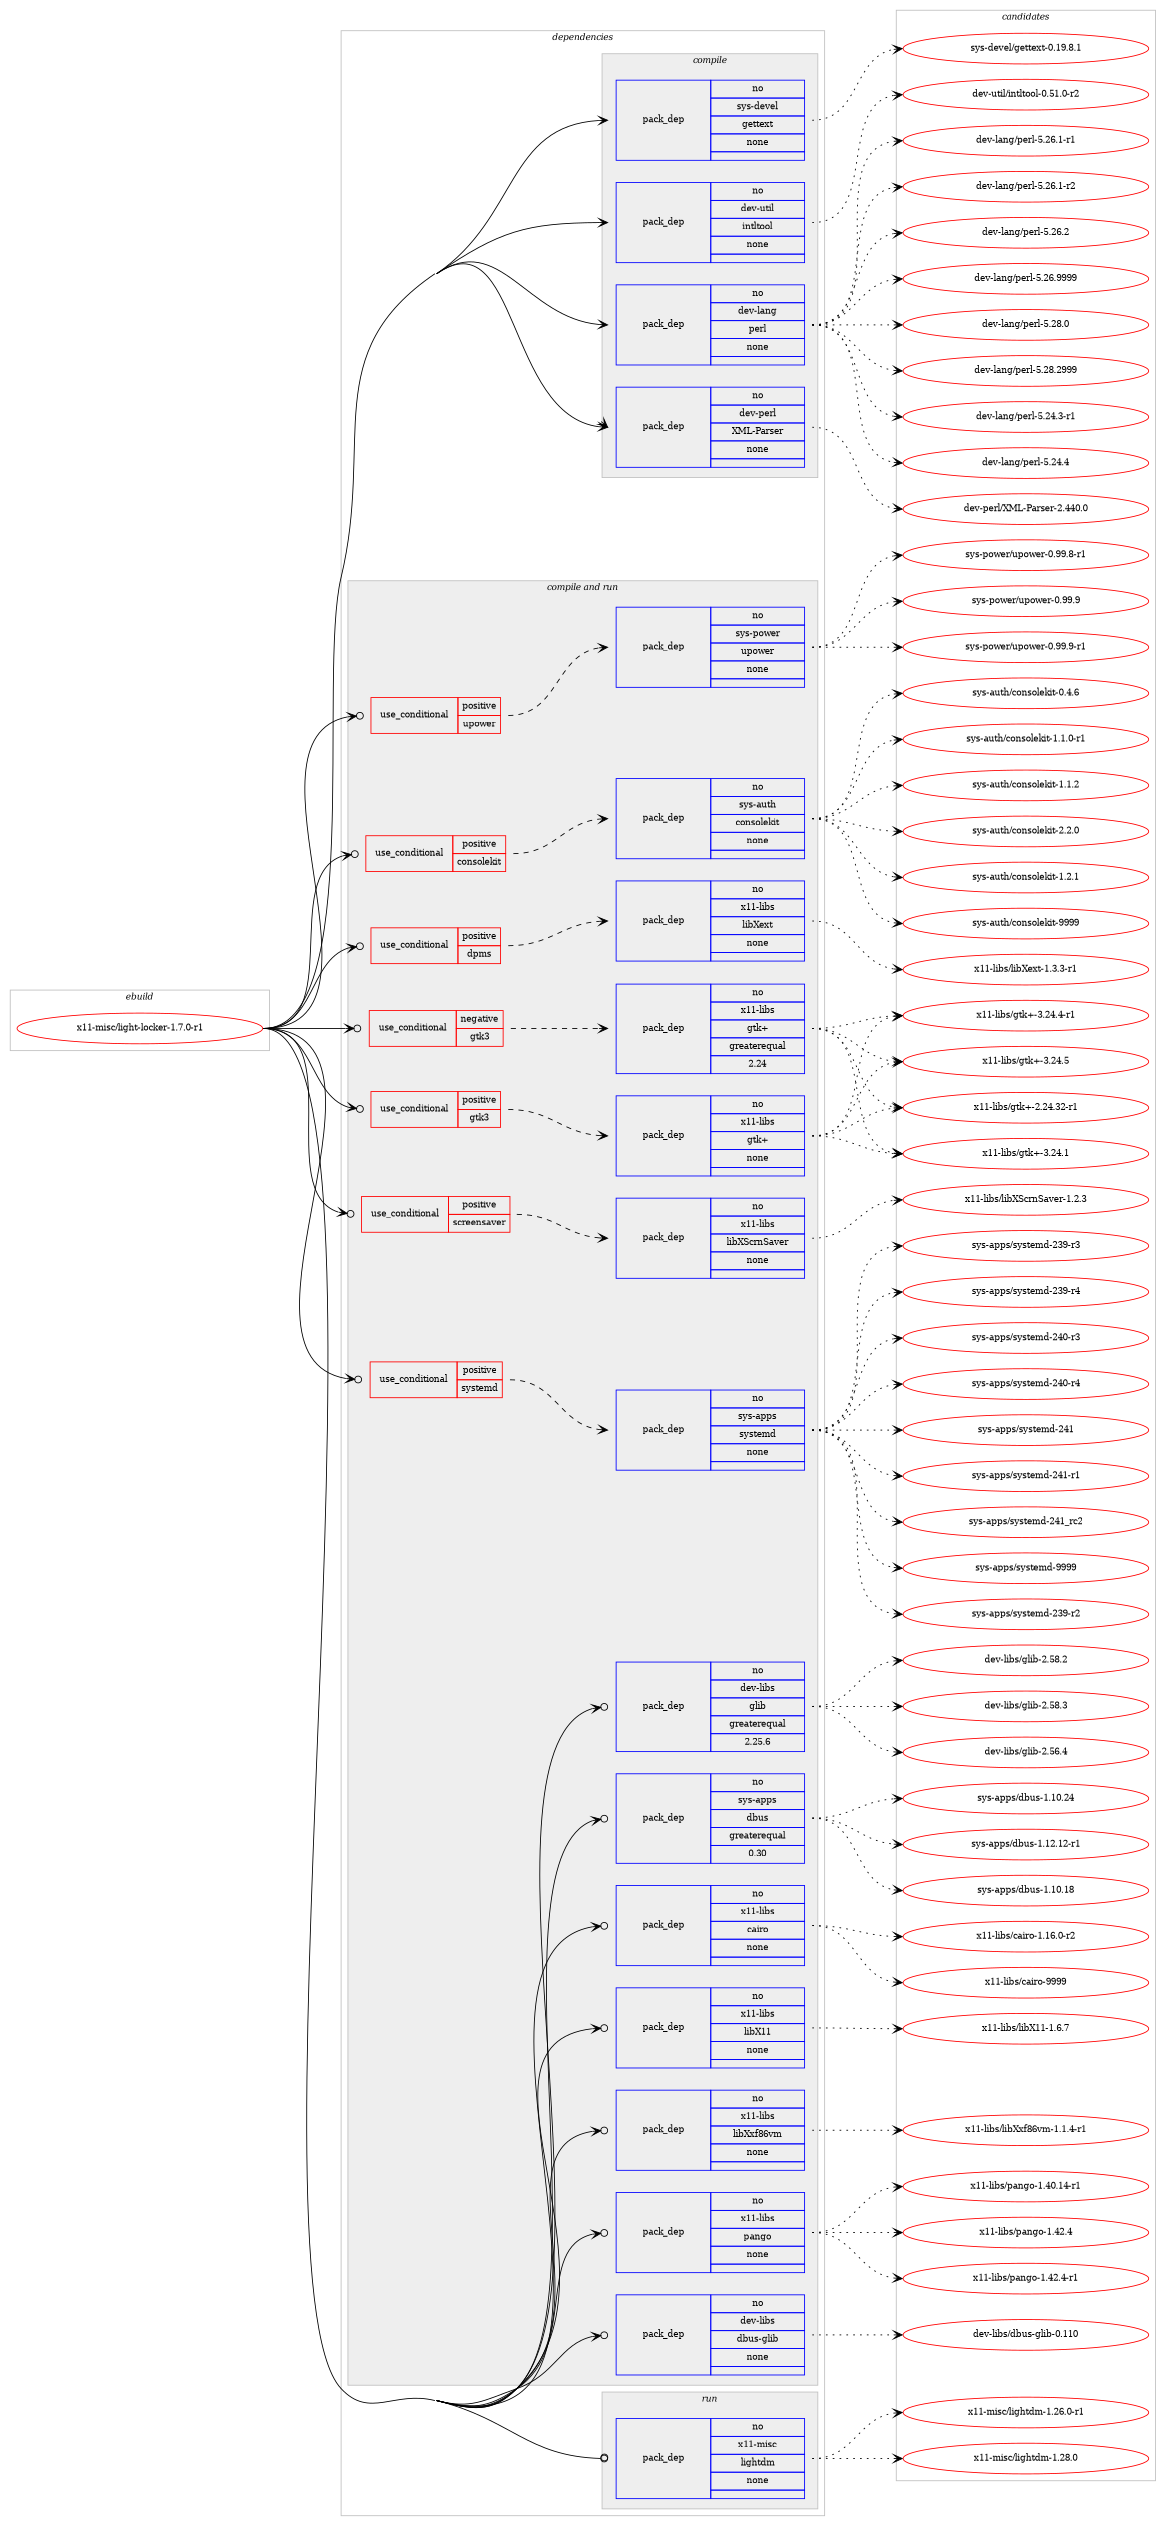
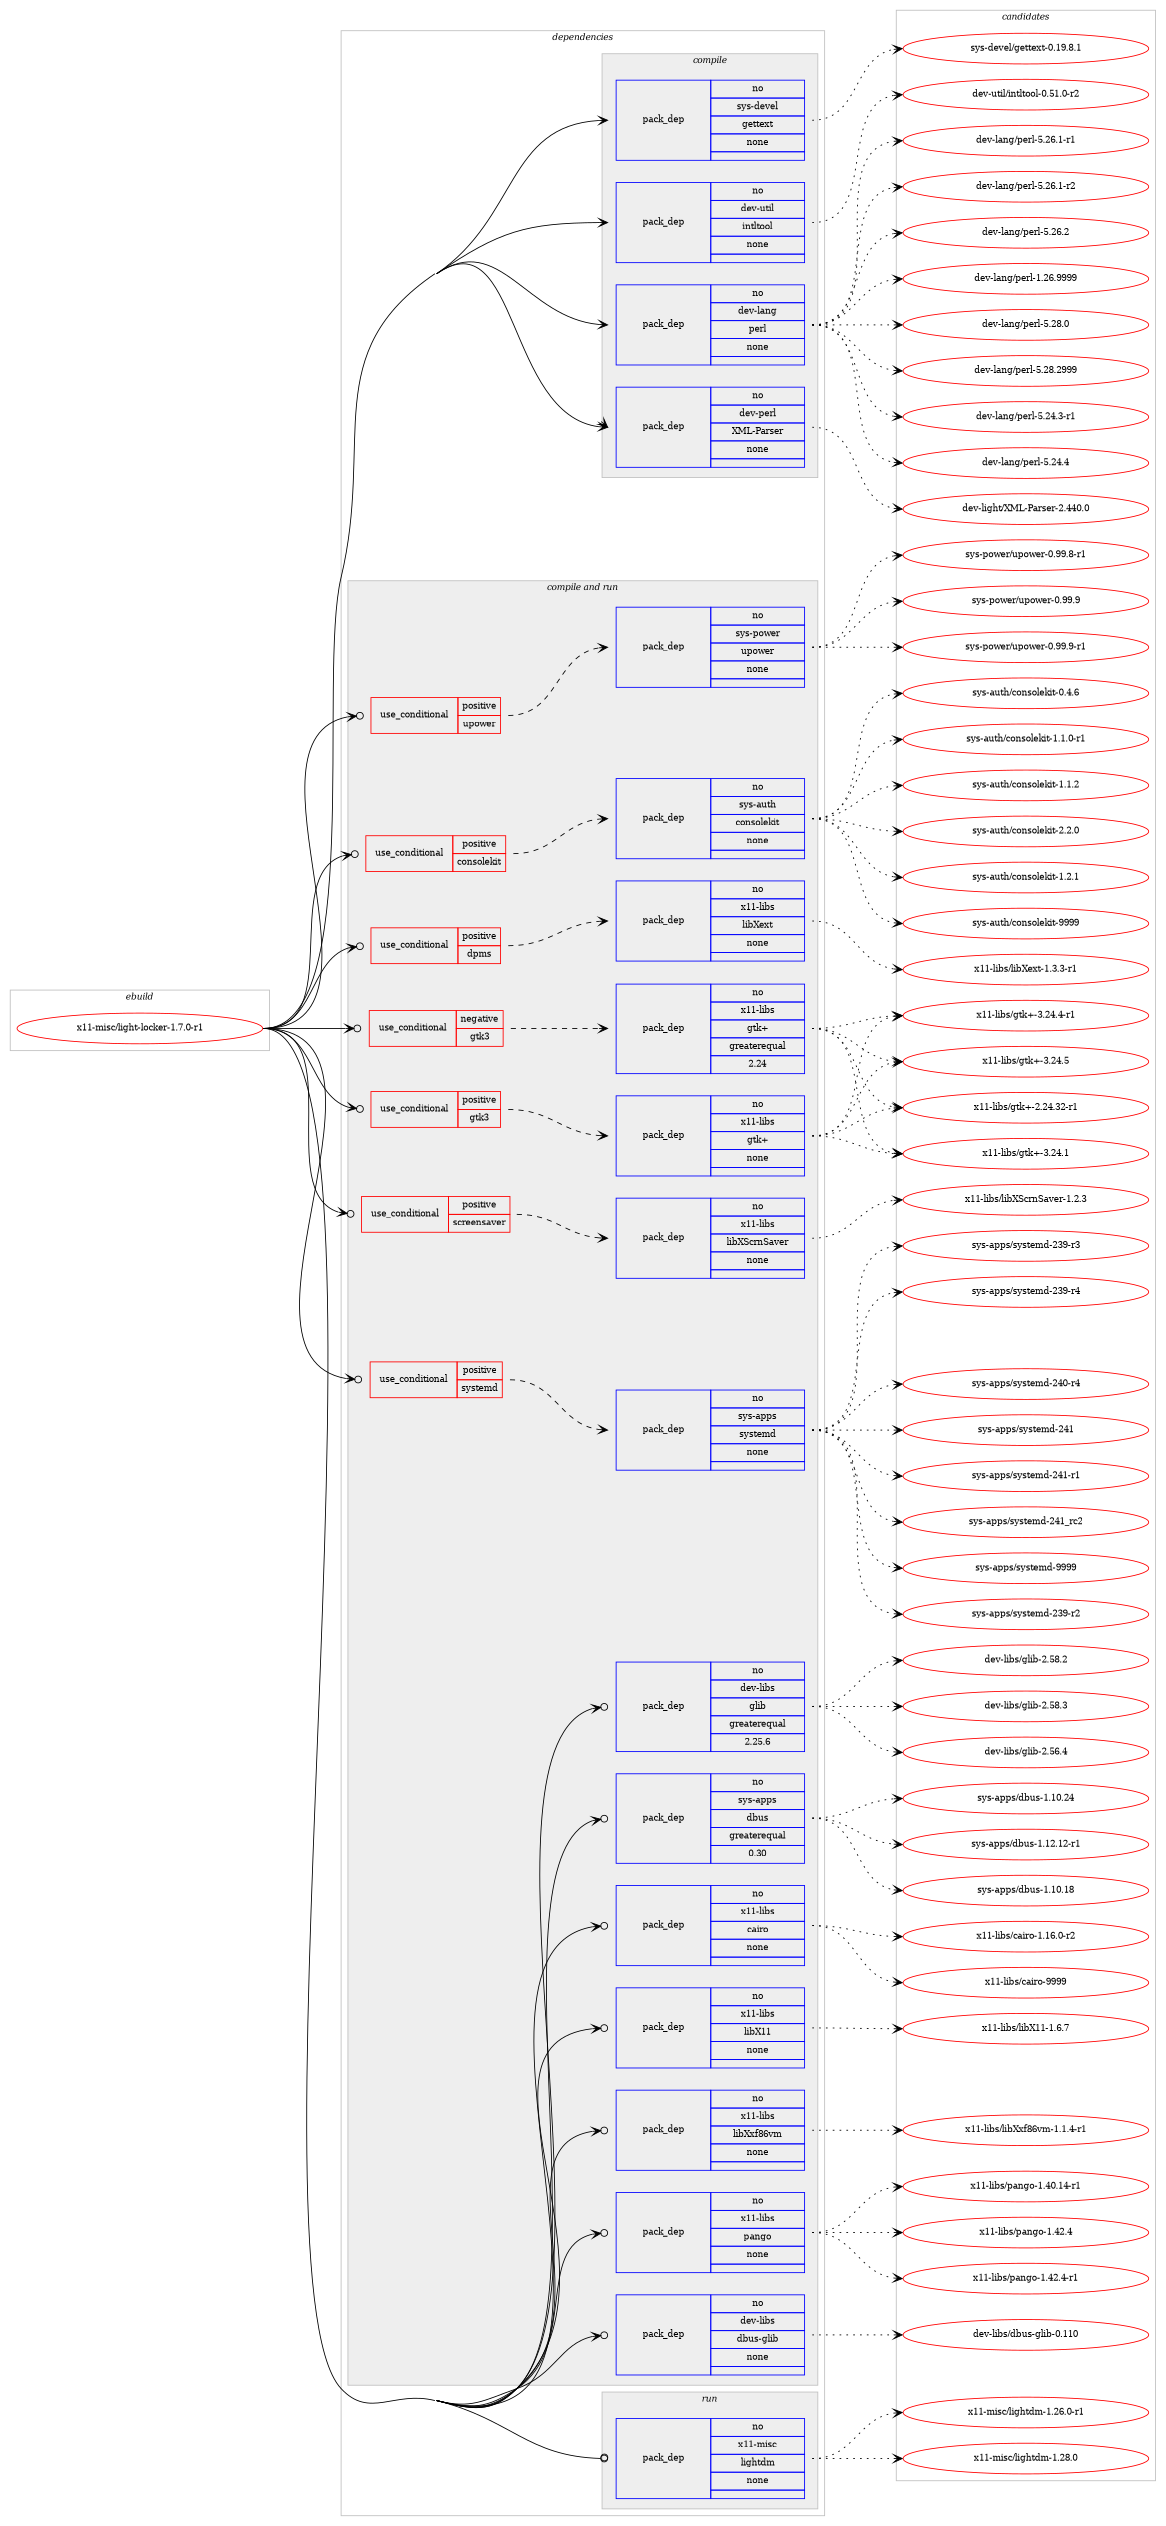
(1026, 279) -> (1026, 279)
(1026, 509) -> (1026, 509)
(1026, 1338) -> none
